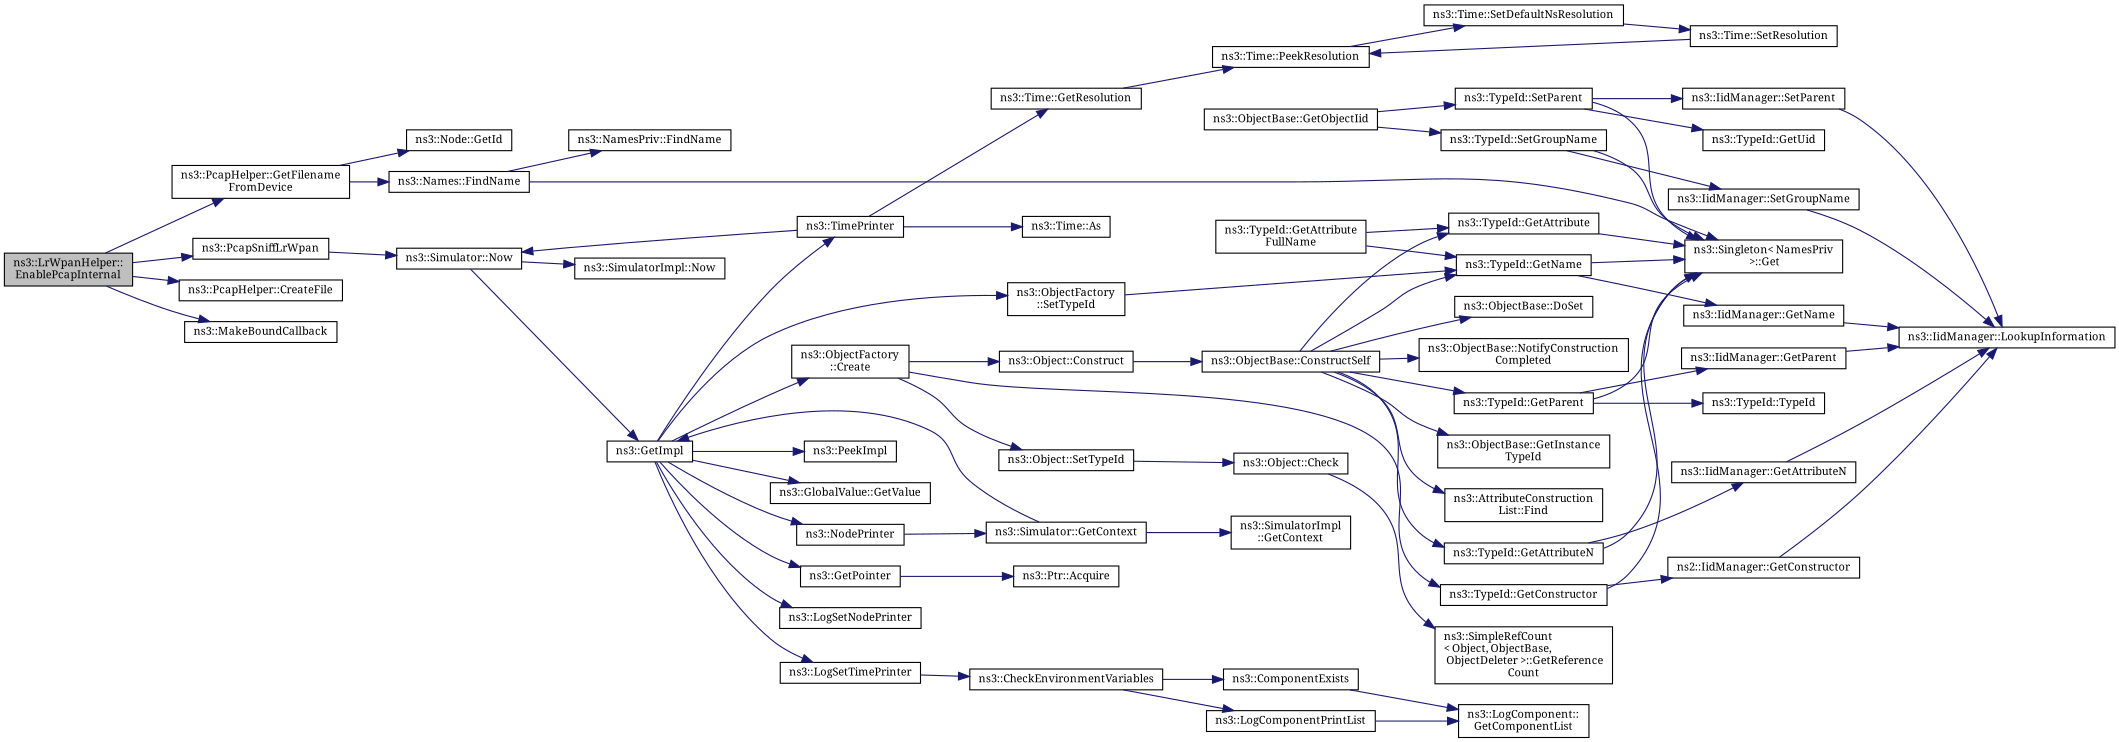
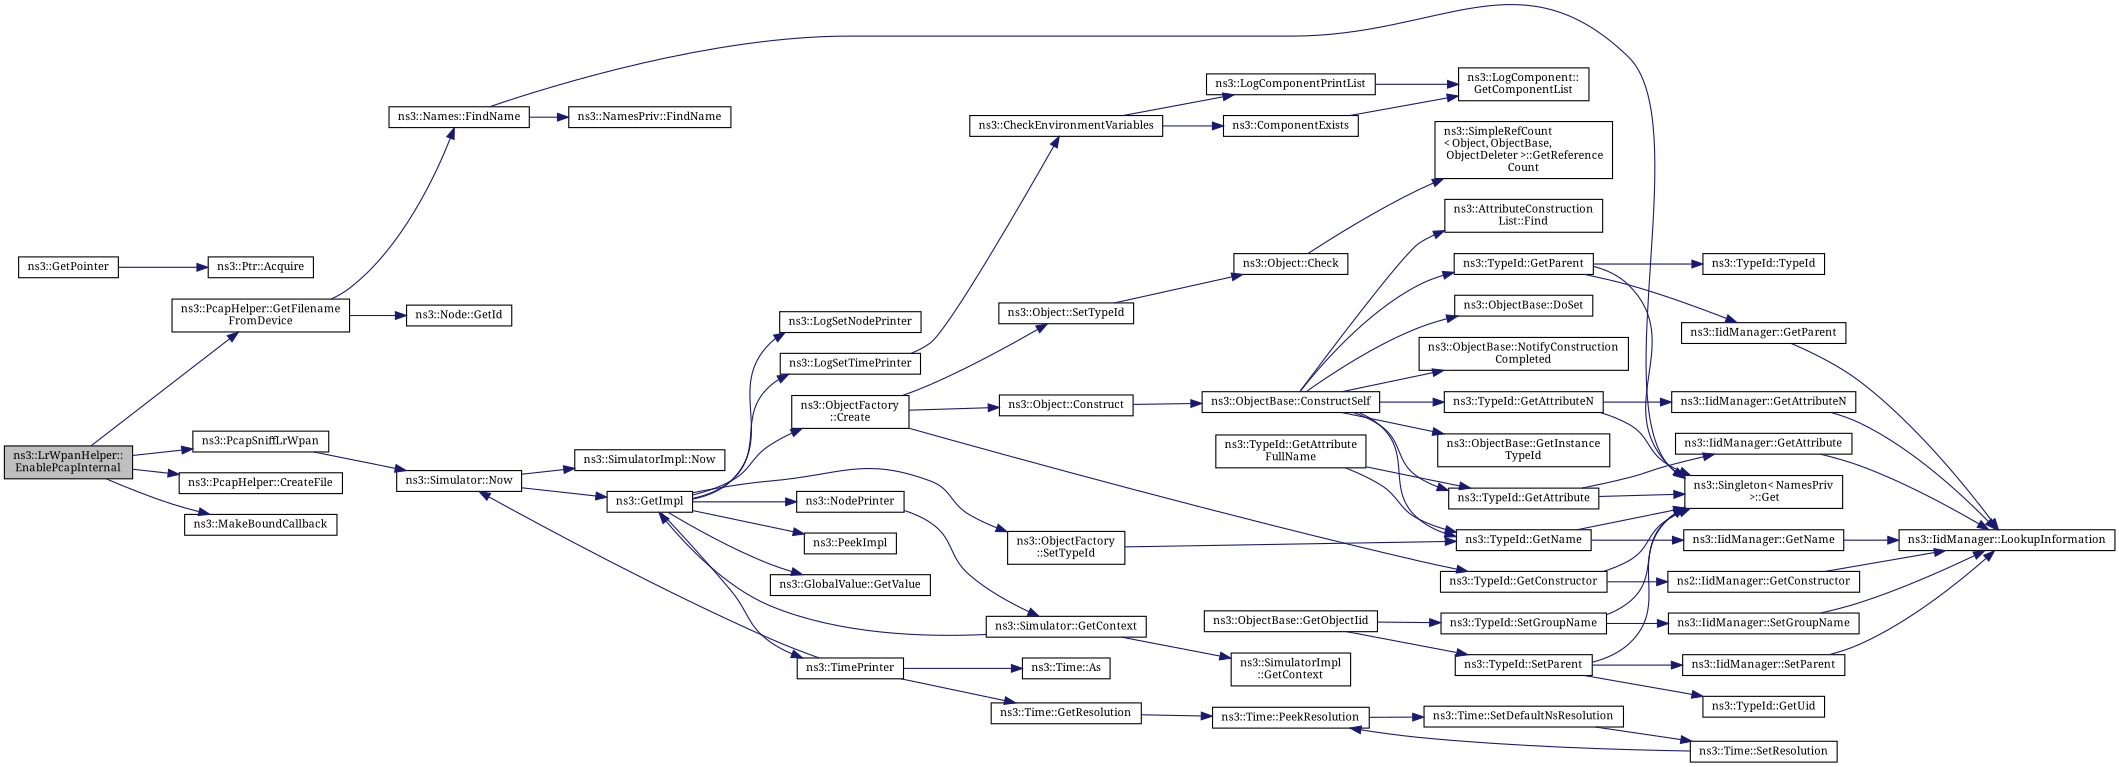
none -> (1764, 444)
(719, 520) -> none
